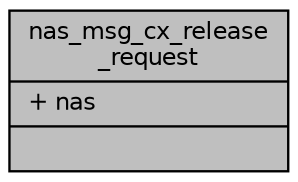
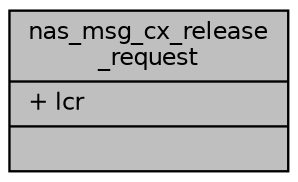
(63, 103) -> (57, 103)
